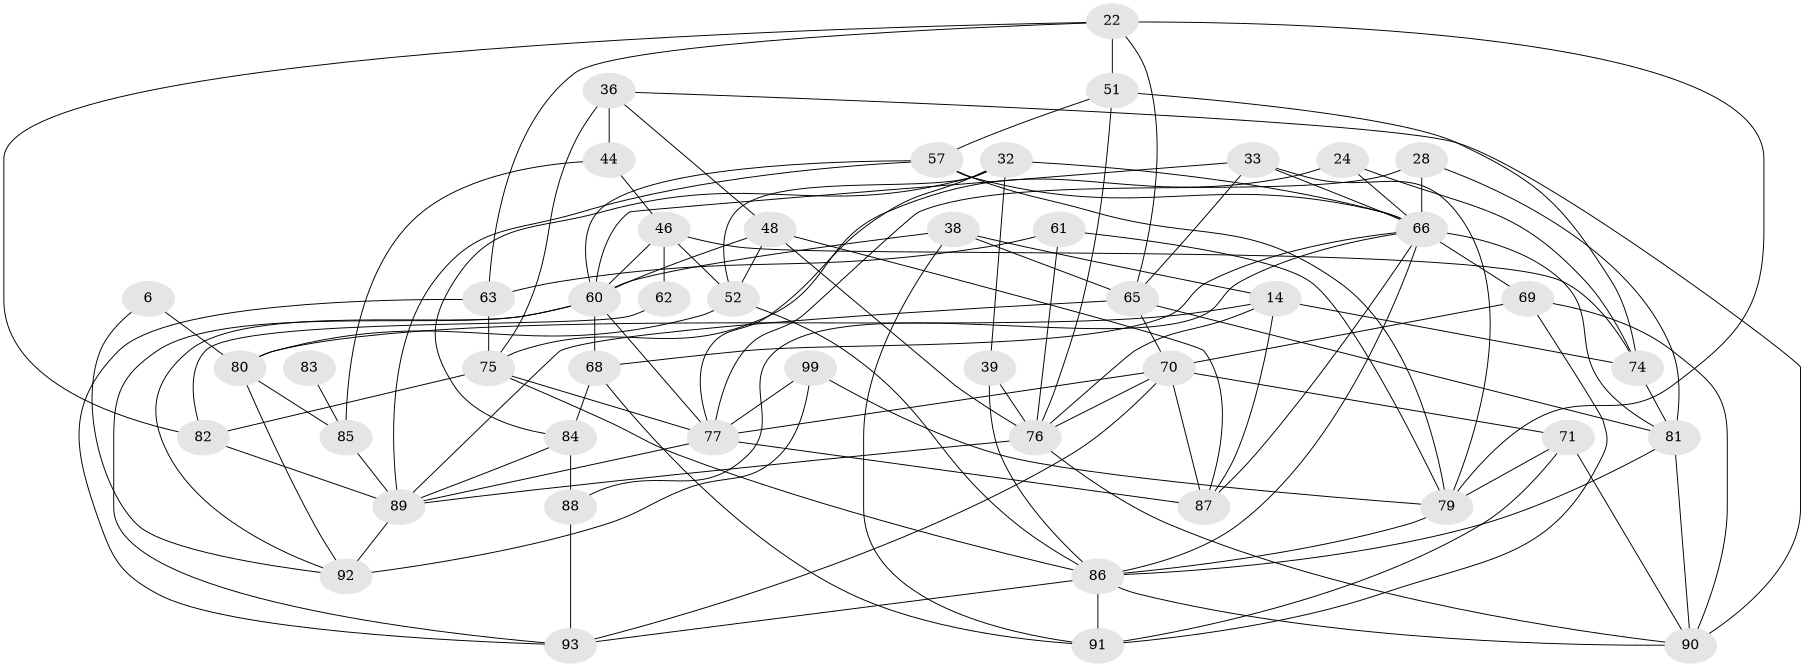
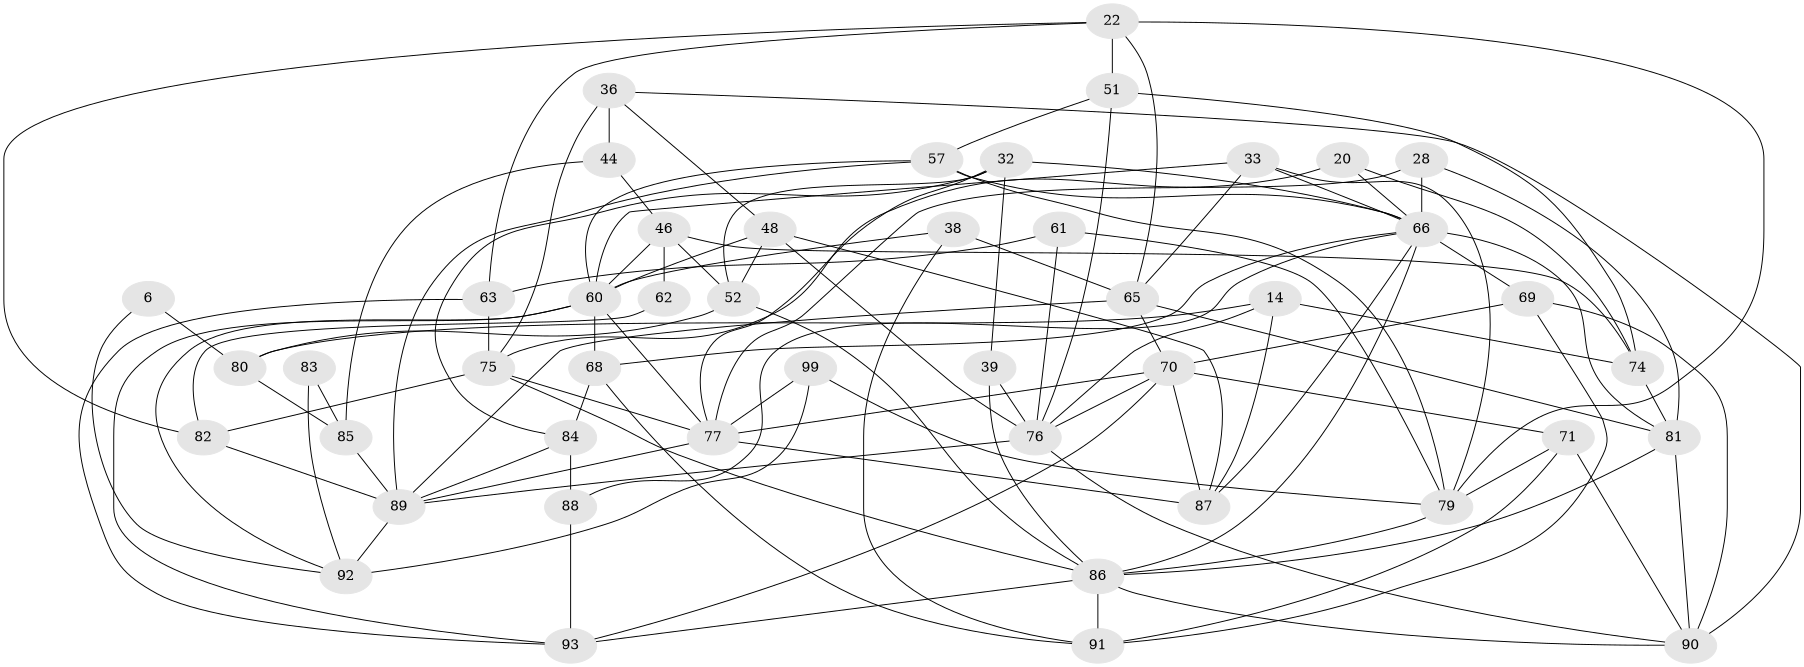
(1343, 160) -> (1343, 160)
(1114, 266) -> none
(288, 474) -> (314, 470)
